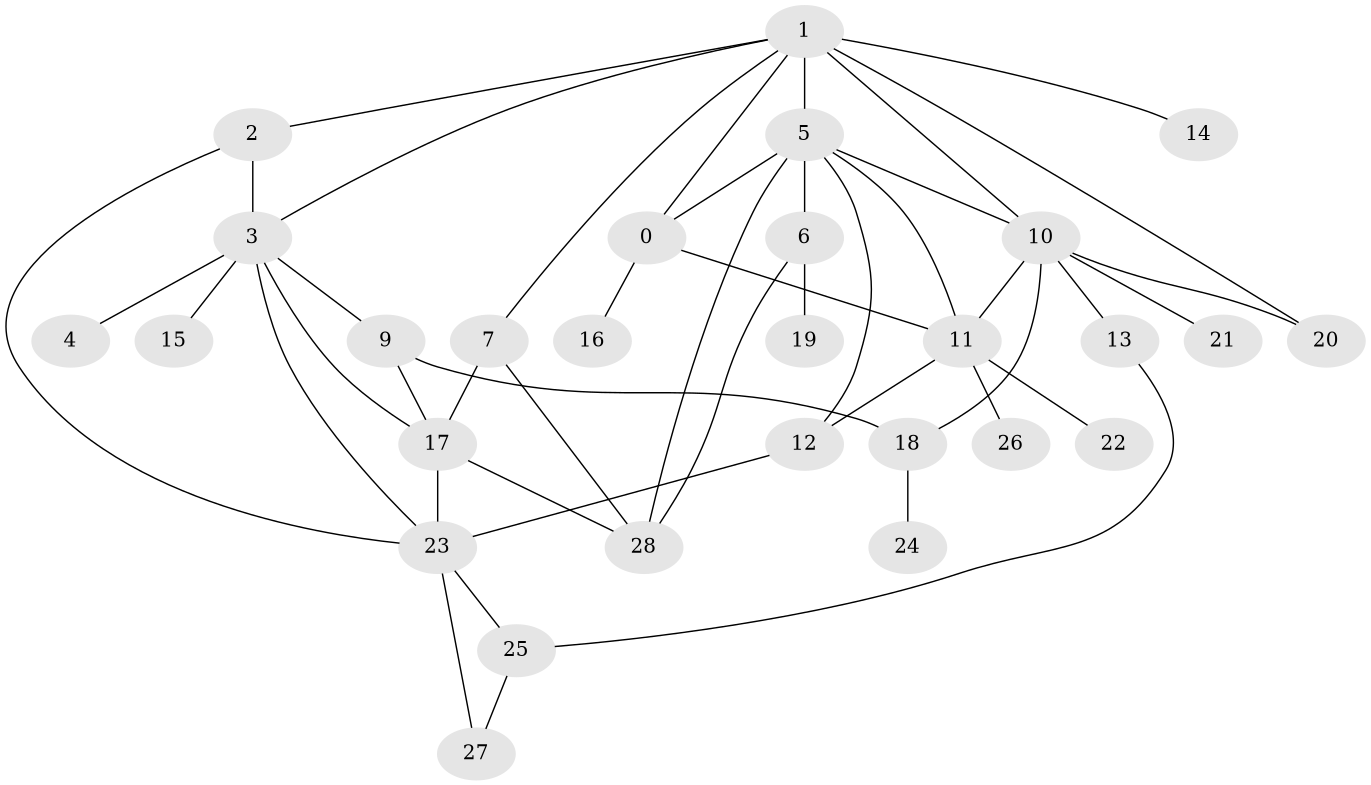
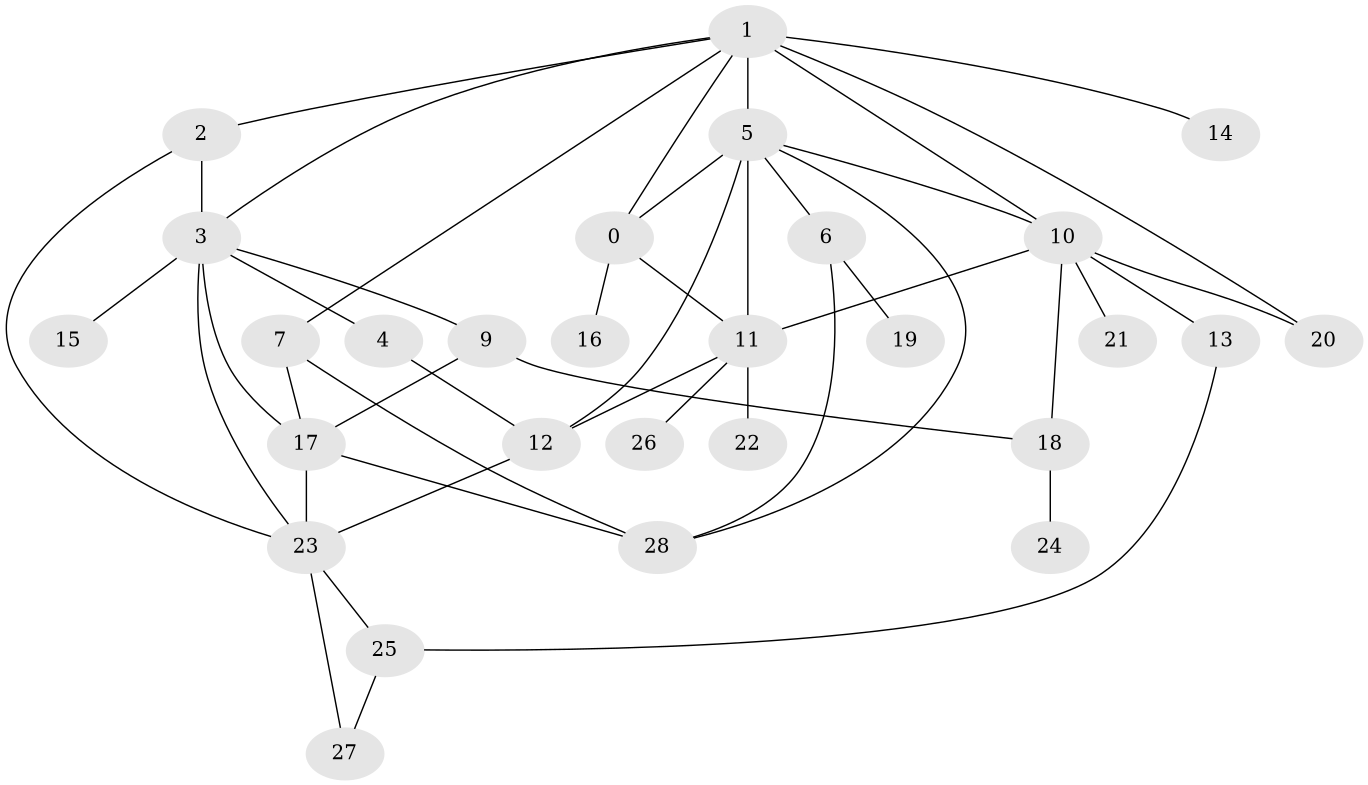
none -> (463, 393)
